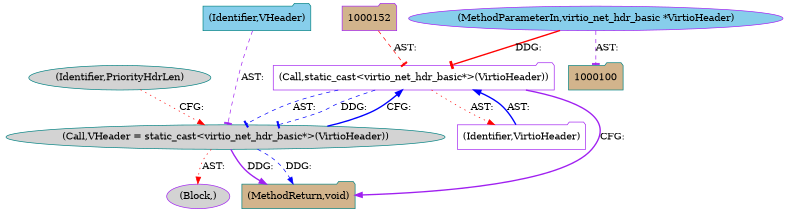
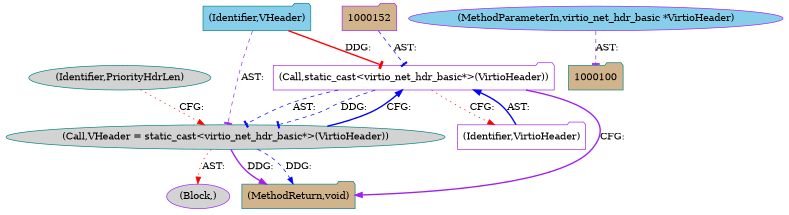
(390, 47) -> (390, 47)
(507, 47) -> (334, 47)
(484, 107) -> (484, 107)
